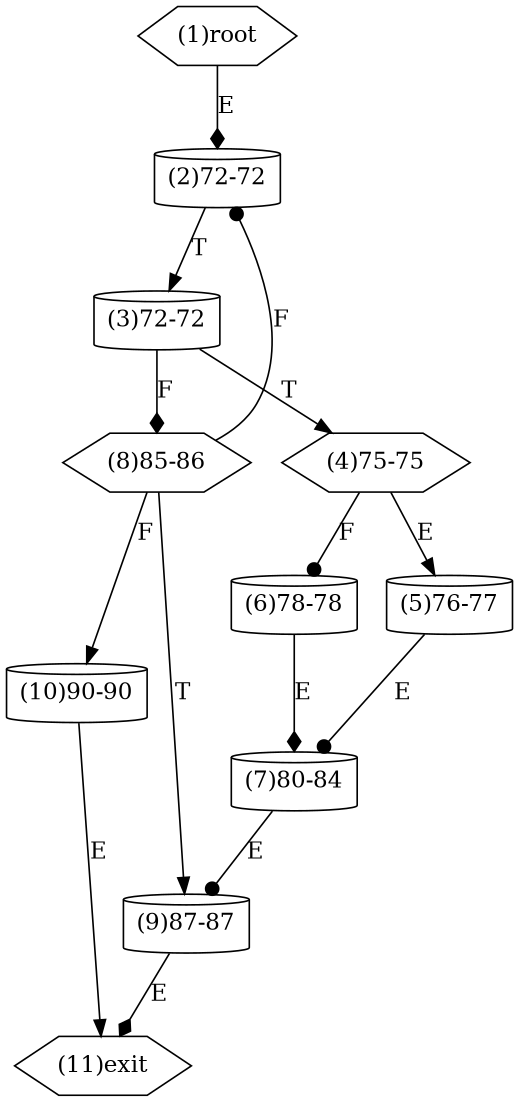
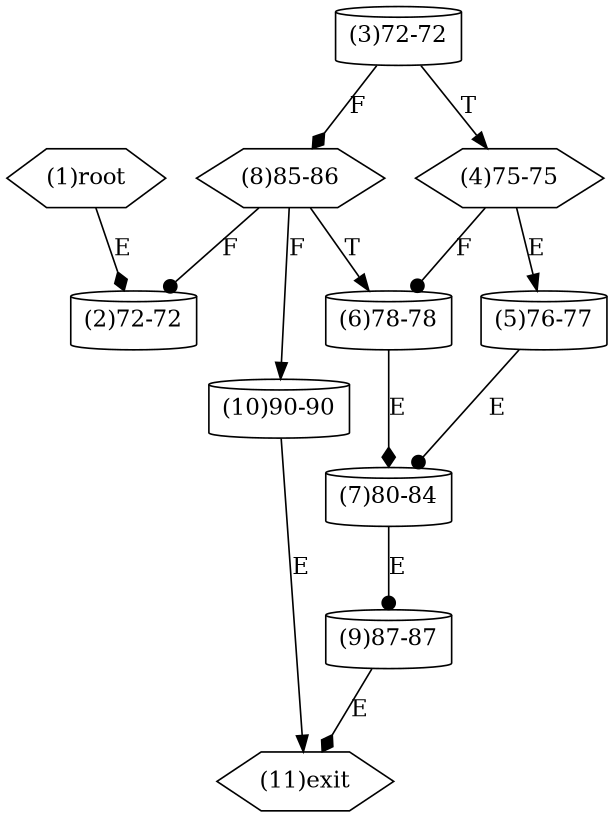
(190, 242) -> none
(171, 685) -> (335, 242)
